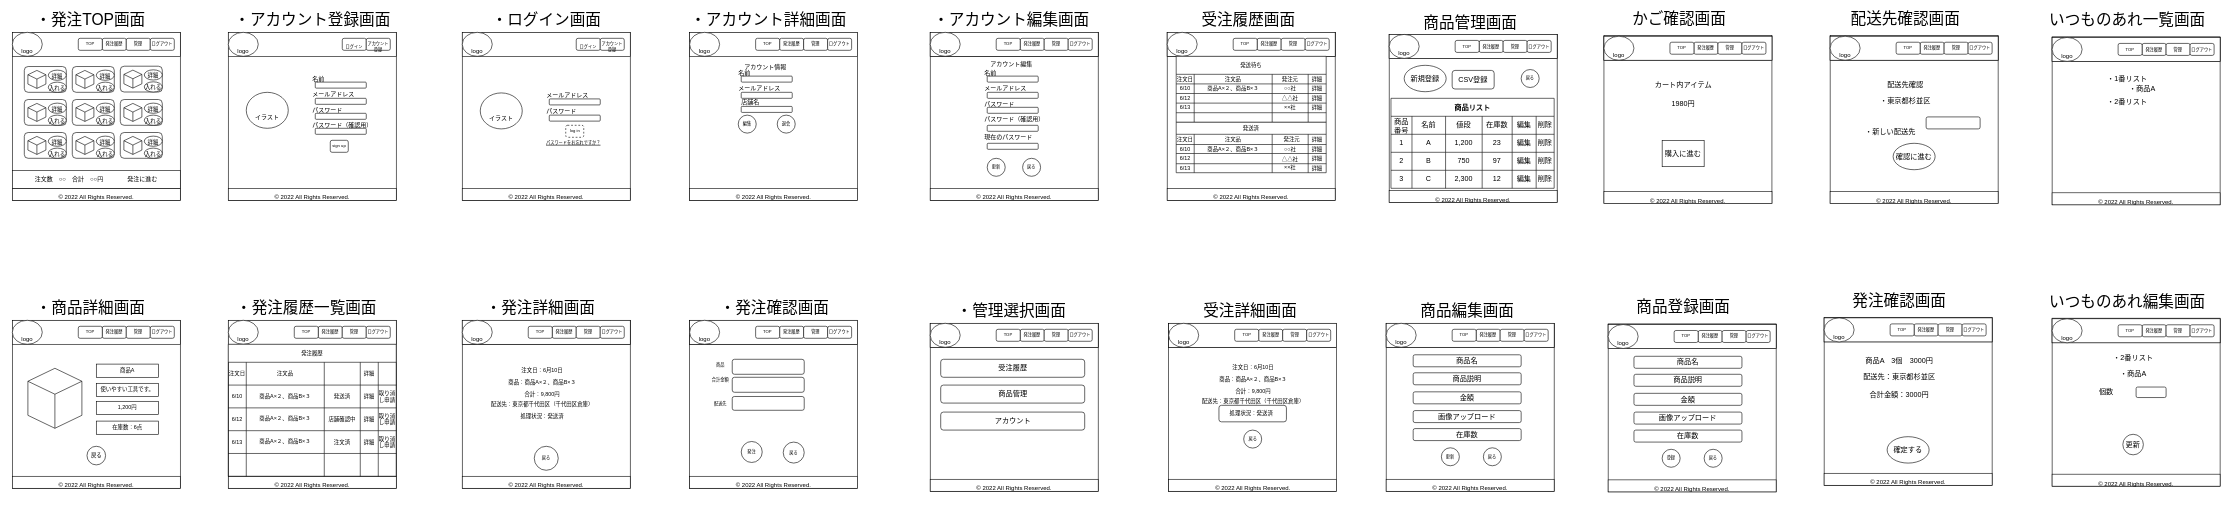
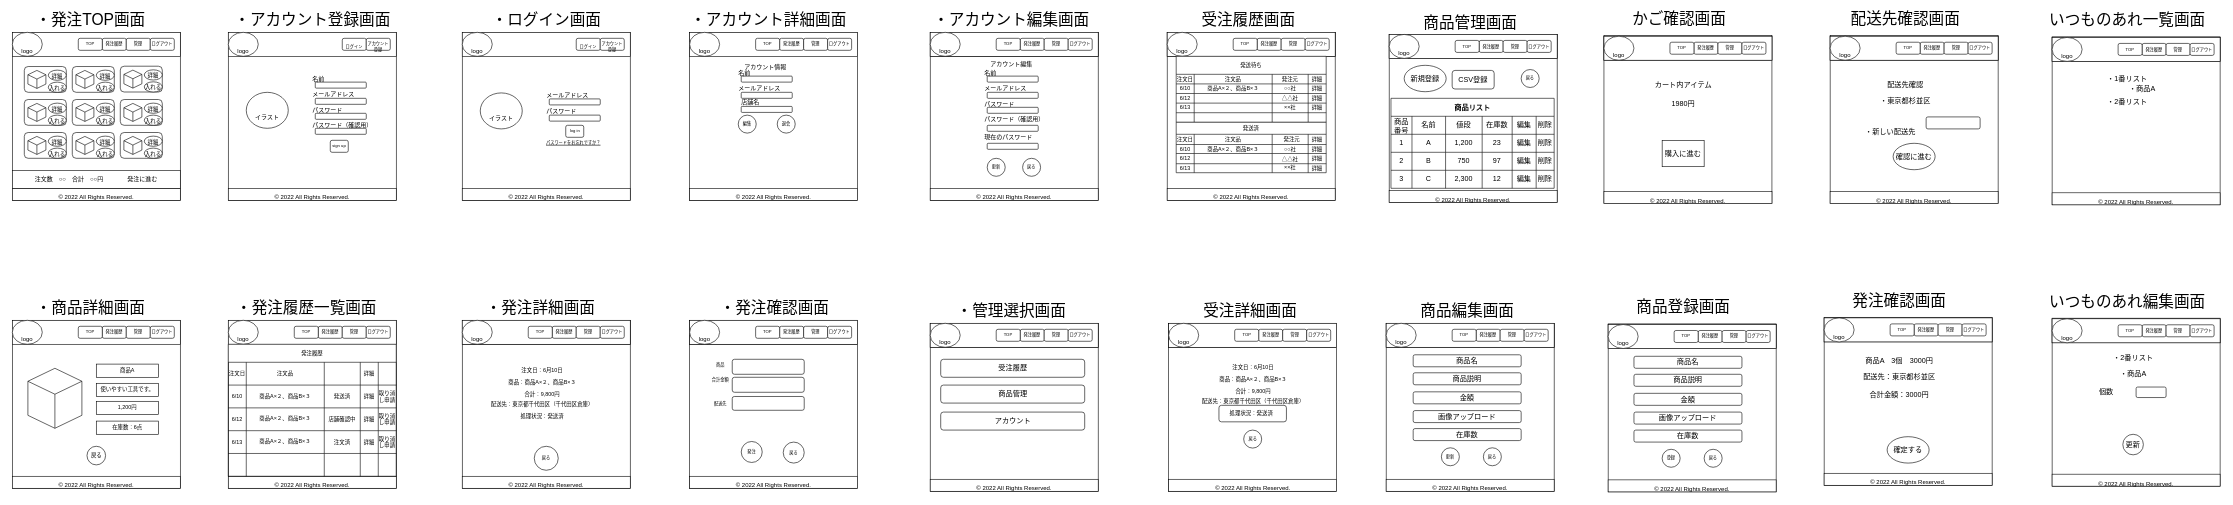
(575, 131) -> (575, 131)
